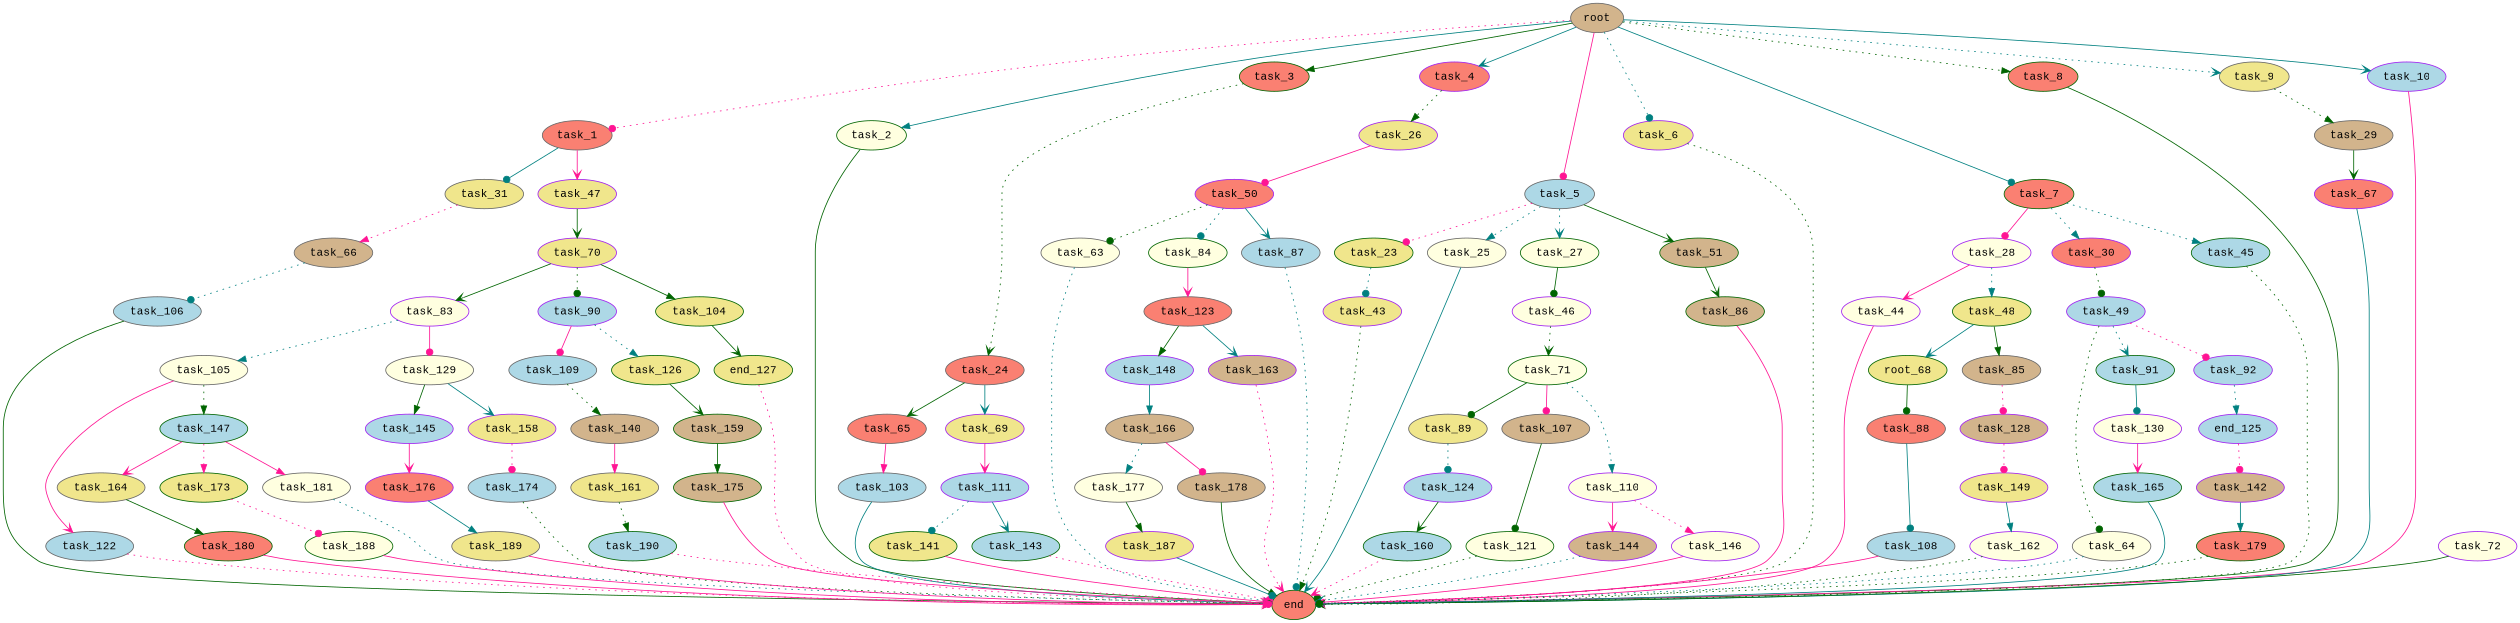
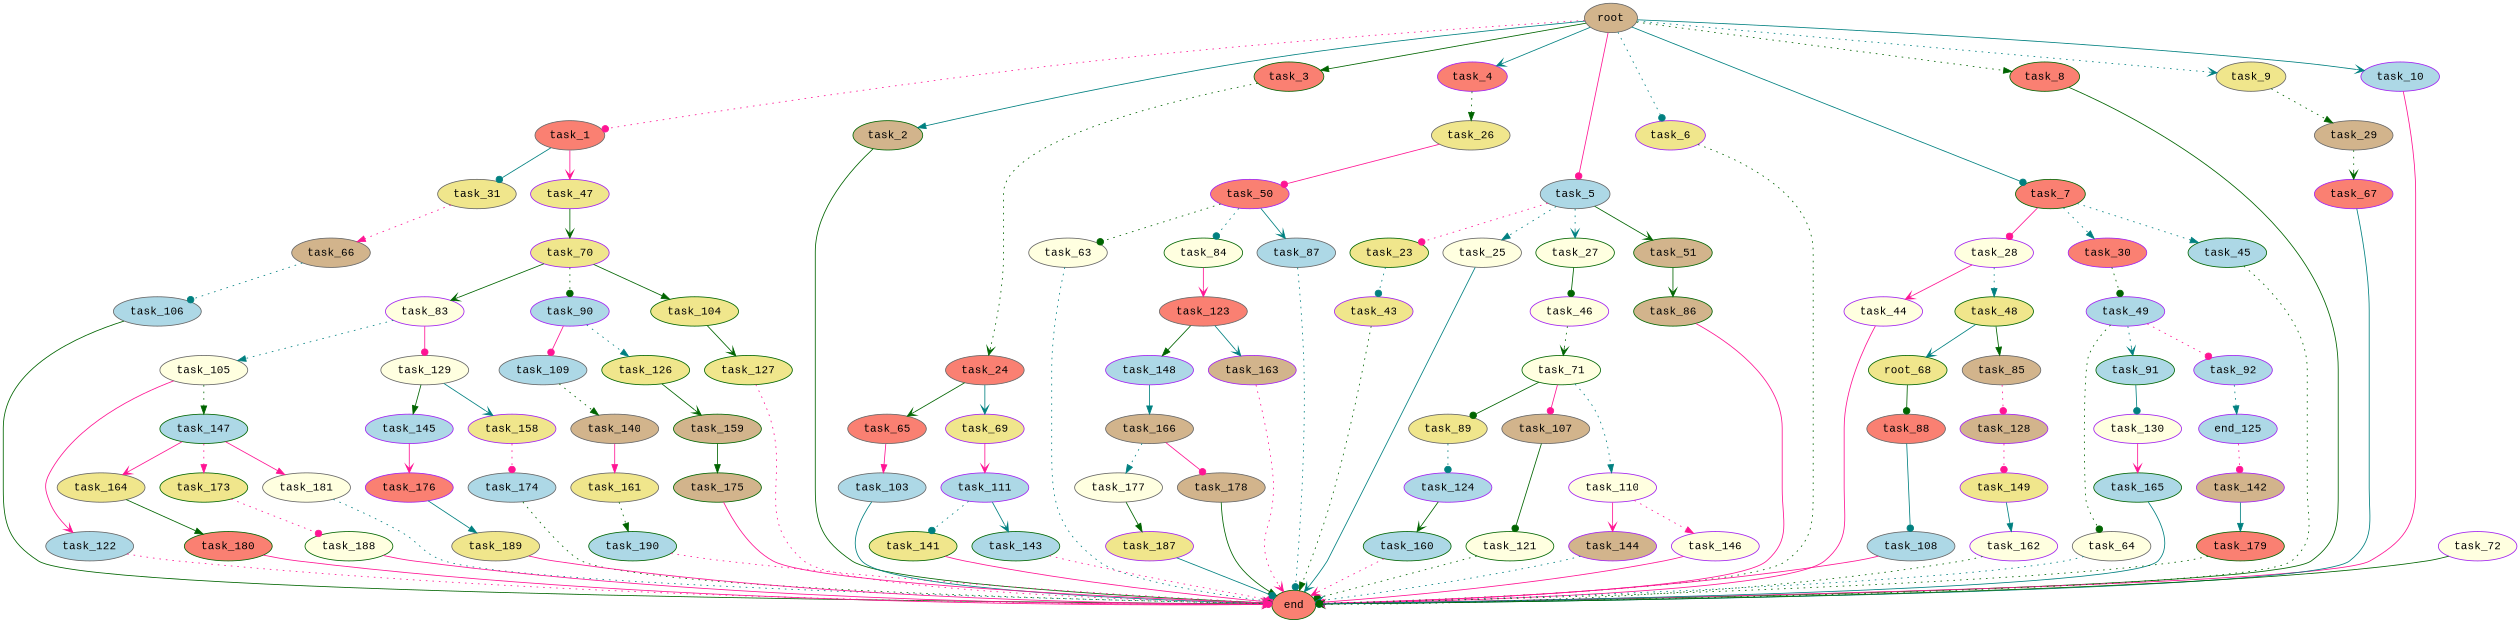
(872, 135) -> (888, 135)
(1398, 135) -> (1471, 135)
(2354, 161) -> (2354, 161)
(753, 370) -> (748, 370)
